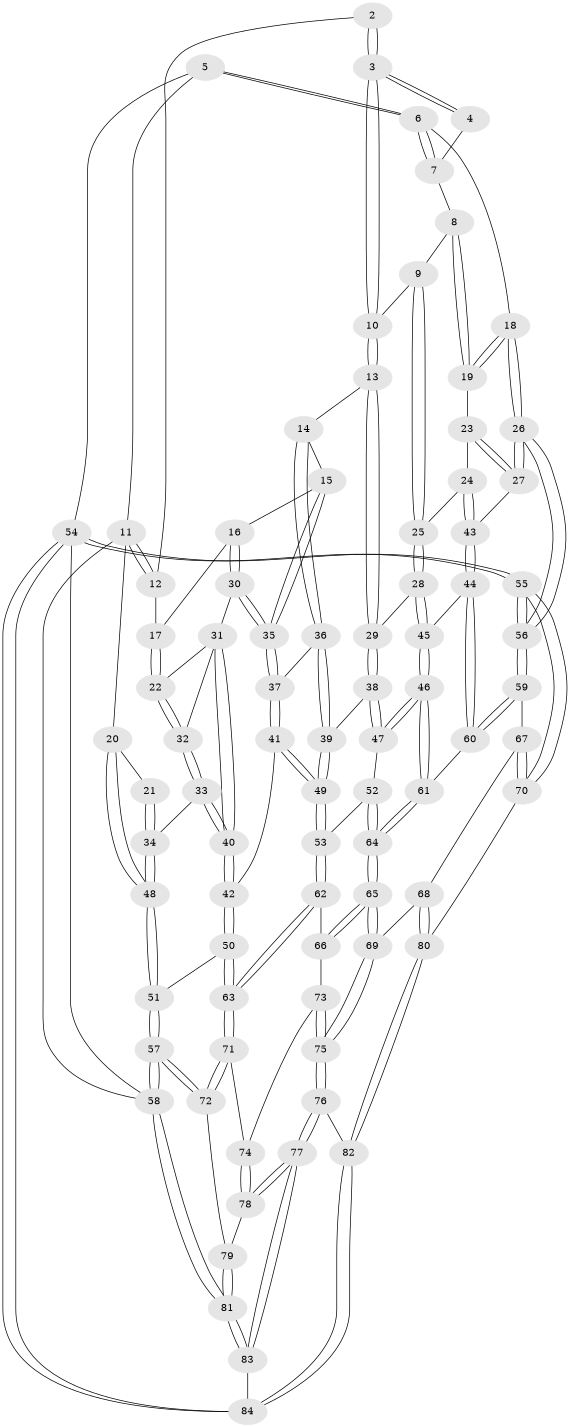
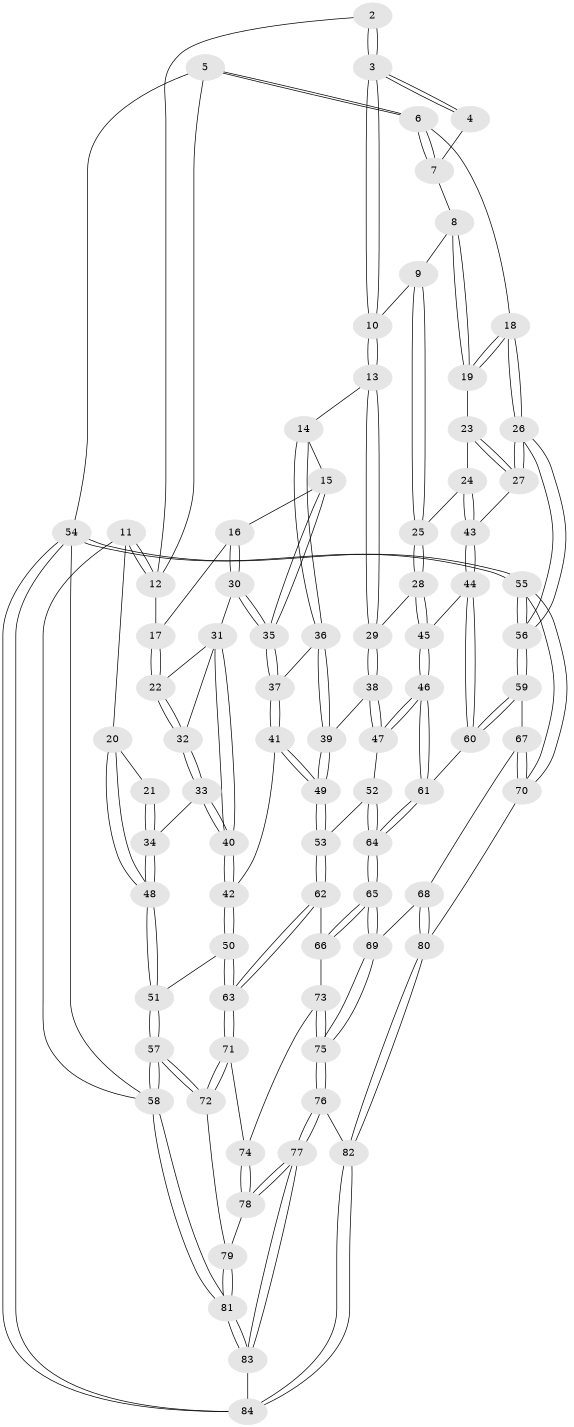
(133, 288) -> (194, 329)
